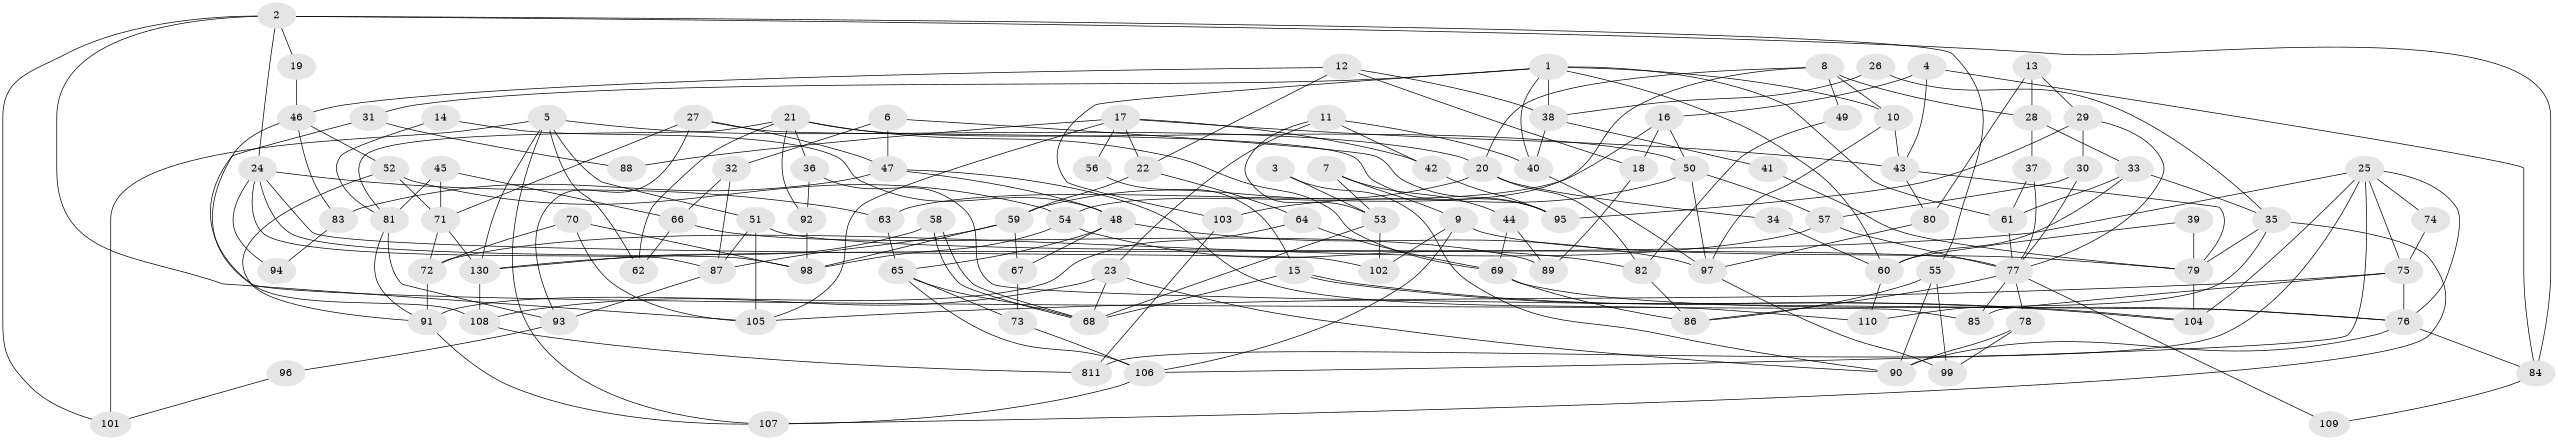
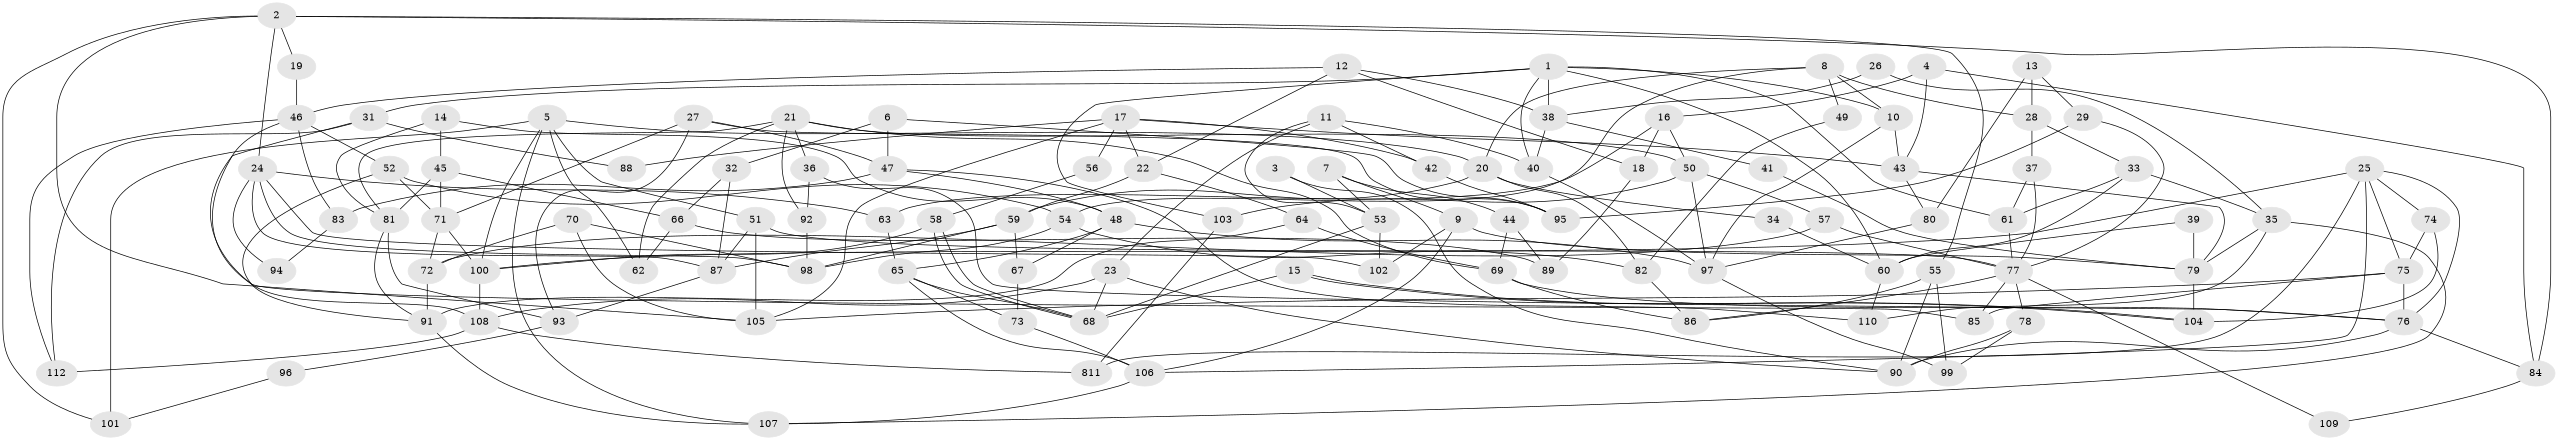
none -> (441, 144)
(2083, 169) -> none
(1246, 205) -> (1036, 188)
(2283, 249) -> (2351, 311)
(480, 271) -> (480, 271)
none -> (57, 373)
